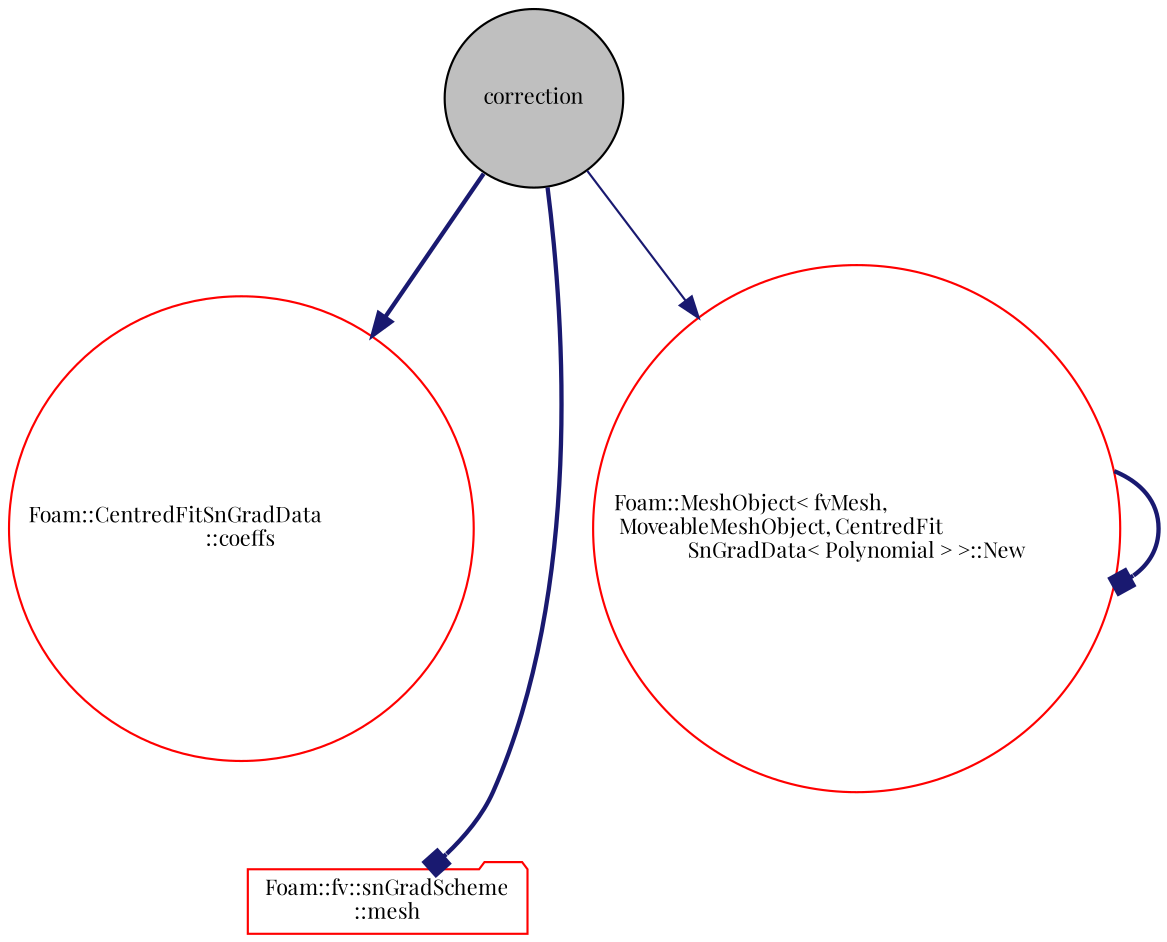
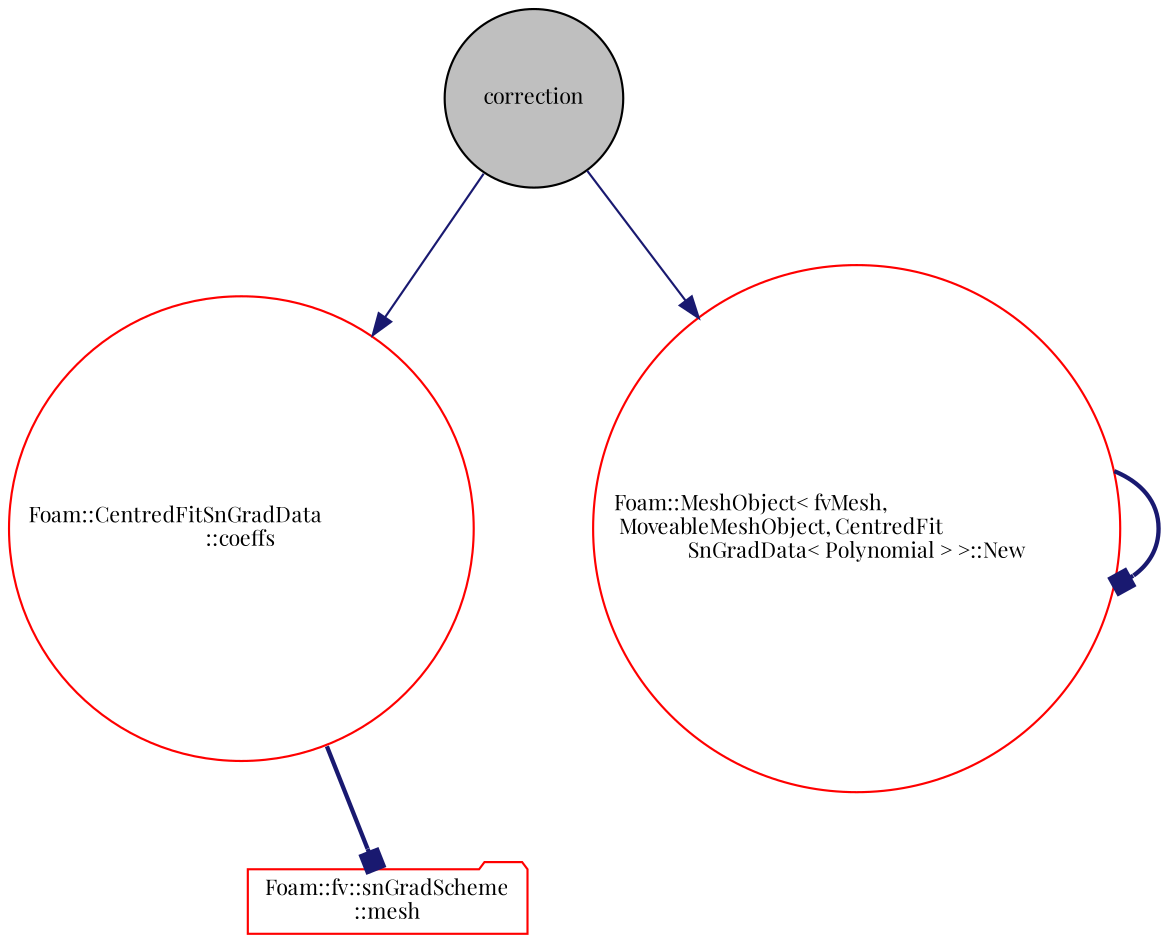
(434, 245) -> (434, 245)
(555, 532) -> (347, 797)
